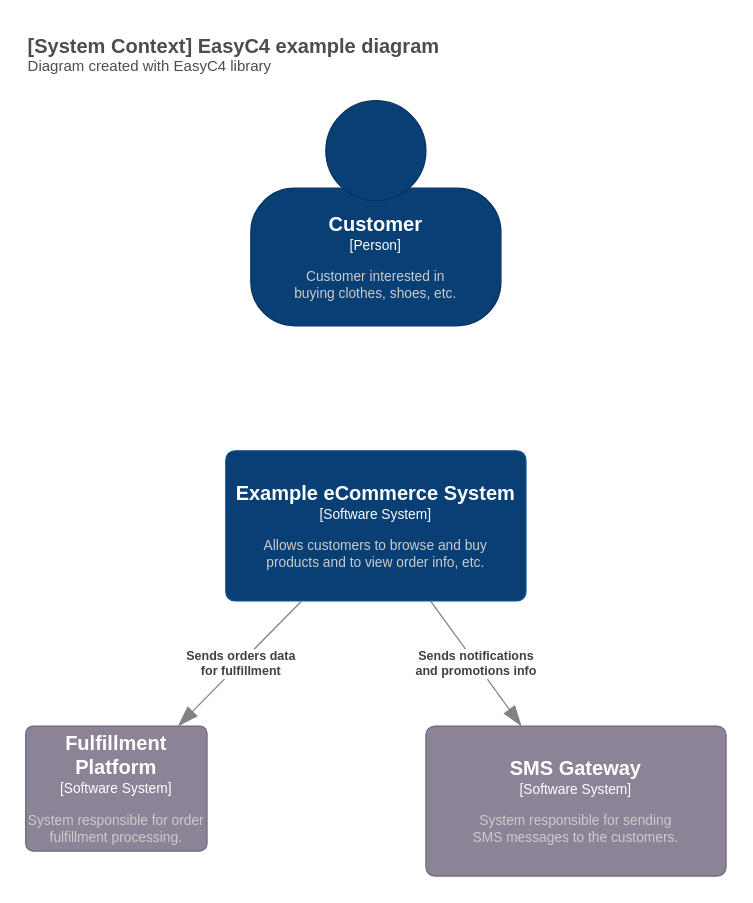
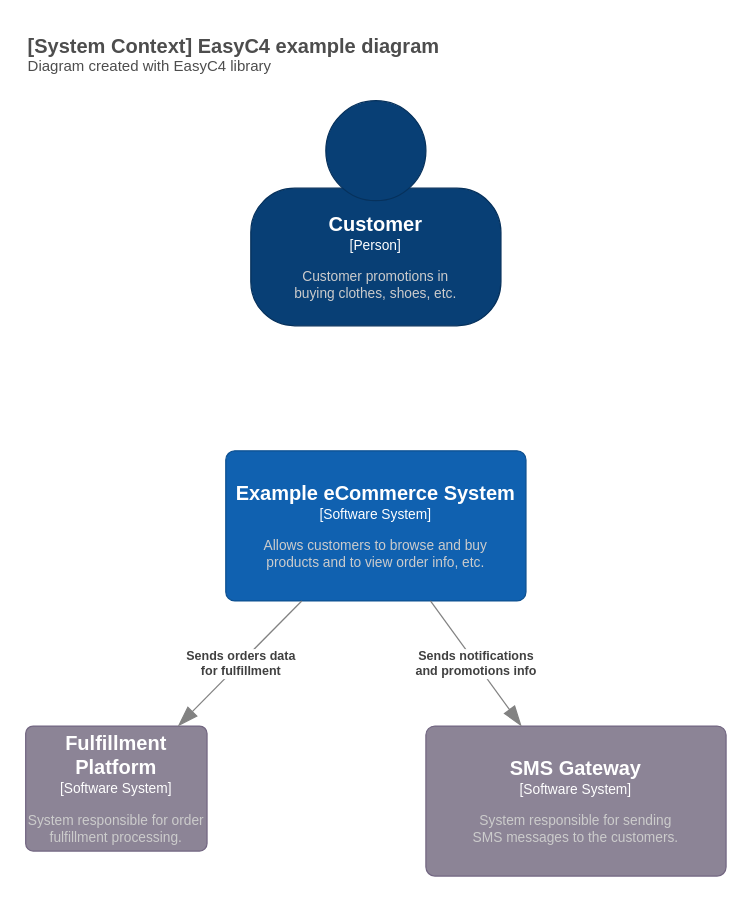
(376, 257) -> (376, 257)
(376, 526) -> (376, 526)
